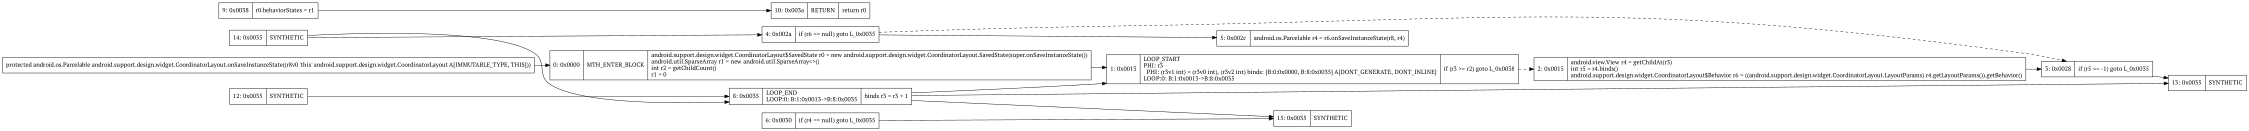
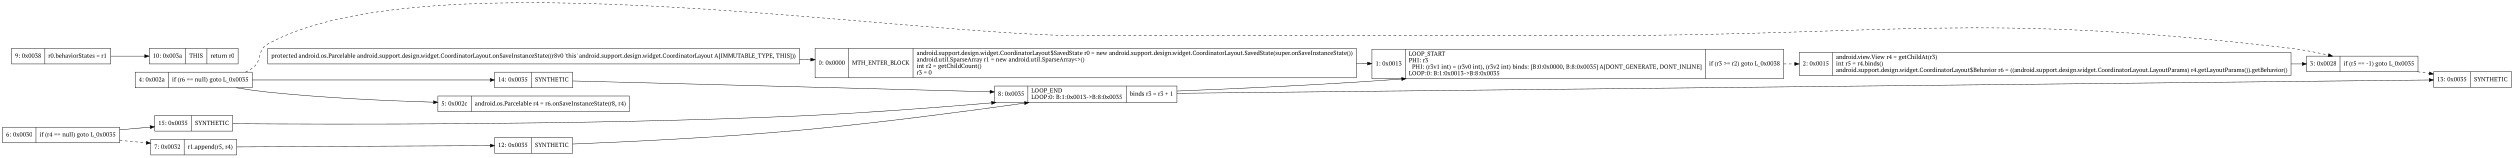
(823, 10) -> (196, 56)
(533, 36) -> (371, 80)
(659, 75) -> (924, 73)
(2158, 77) -> (2423, 73)
(1090, 109) -> (612, 122)
none -> (194, 147)
